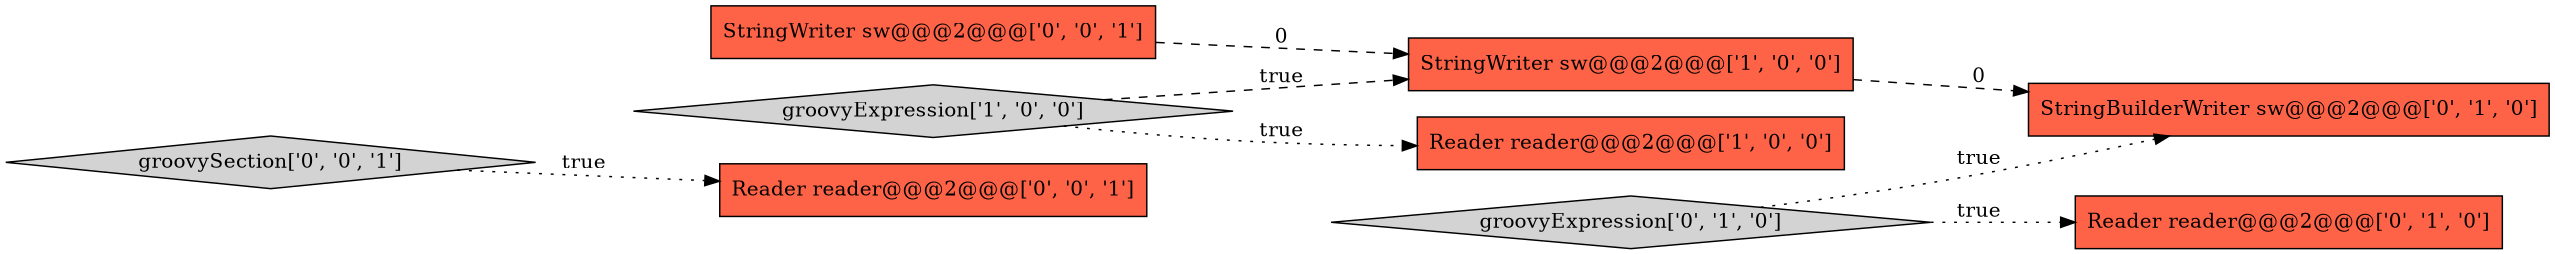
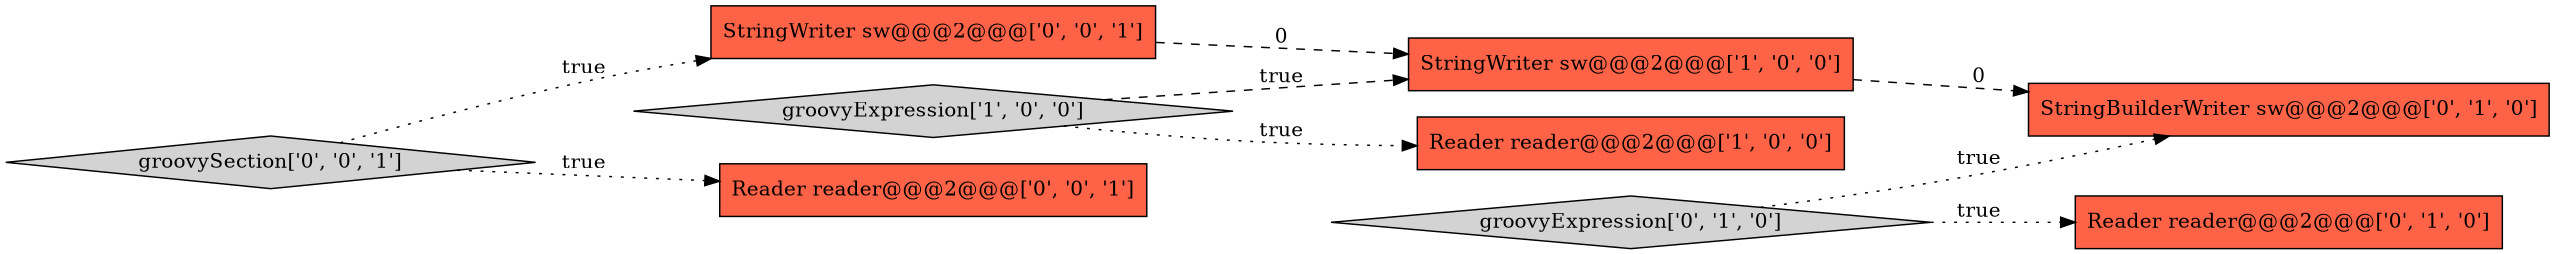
none -> (517, 97)
